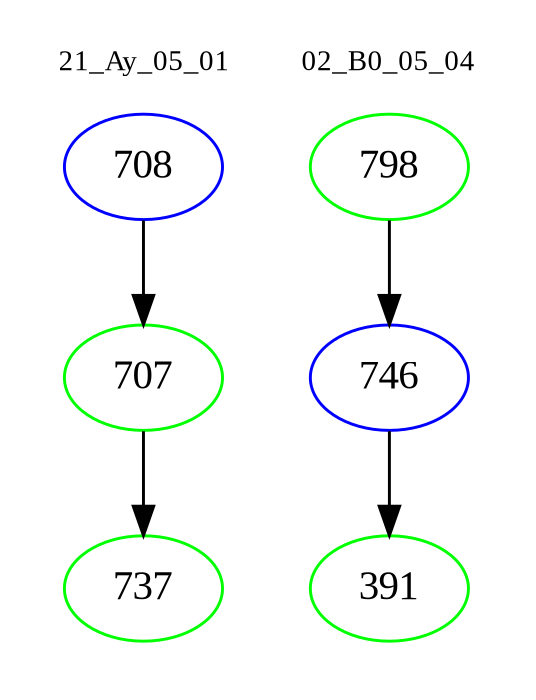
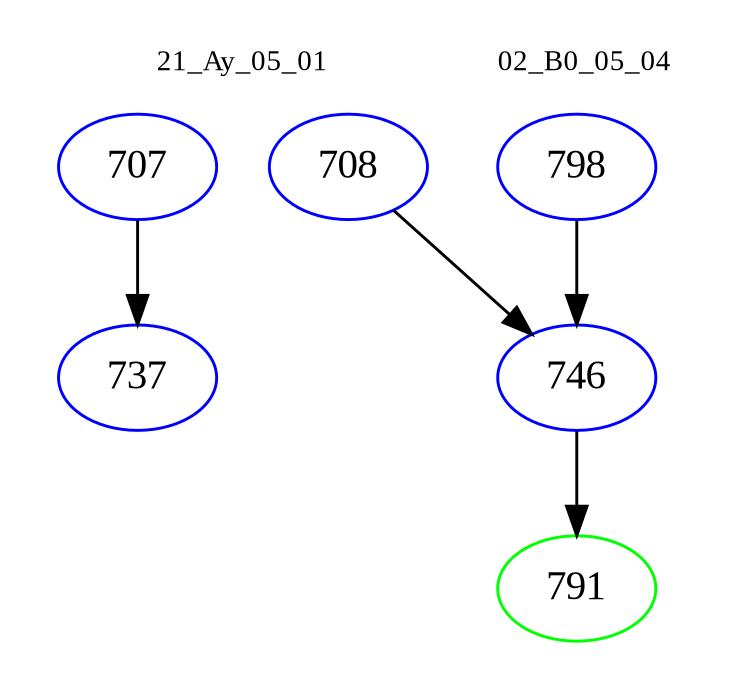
(389, 167) -> (577, 167)
(143, 258) -> (431, 244)
(143, 378) -> (138, 167)
(143, 588) -> (138, 378)
(389, 588) -> (577, 588)
